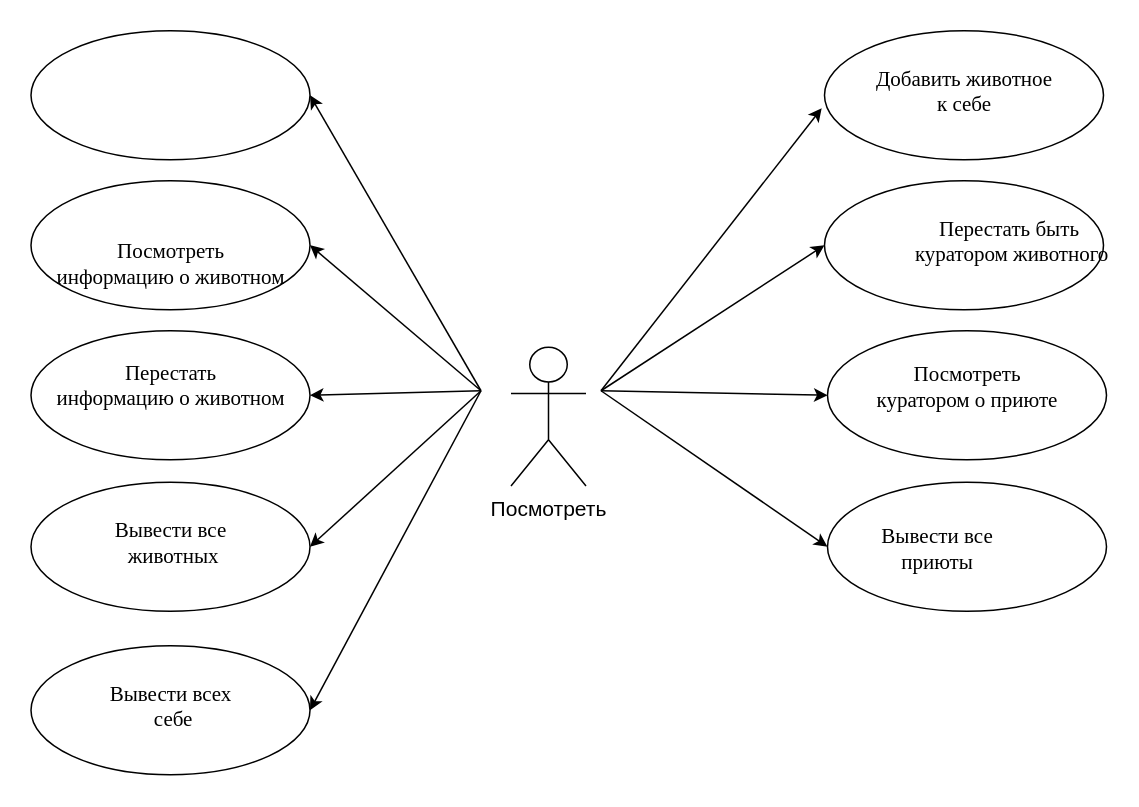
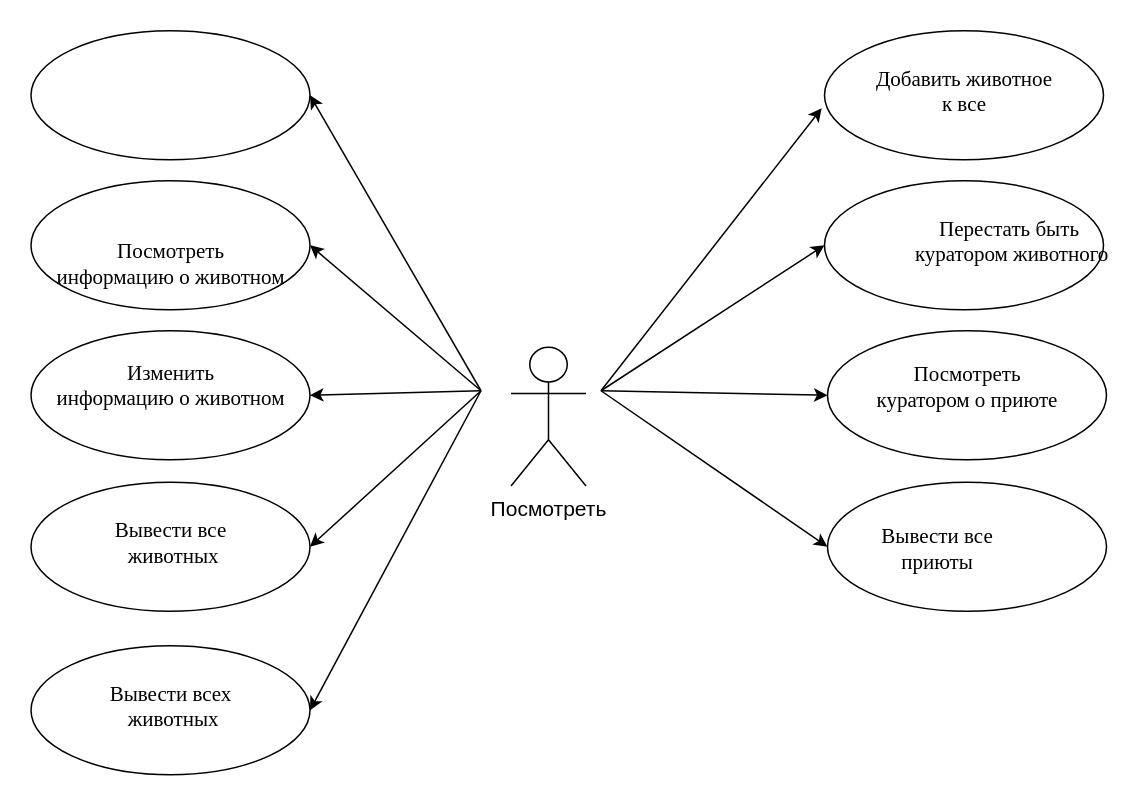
(965, 96) -> (965, 96)
(171, 390) -> (171, 390)
(171, 711) -> (171, 711)
